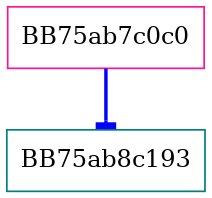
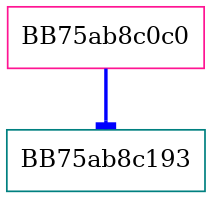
(106, 38) -> (106, 38)
